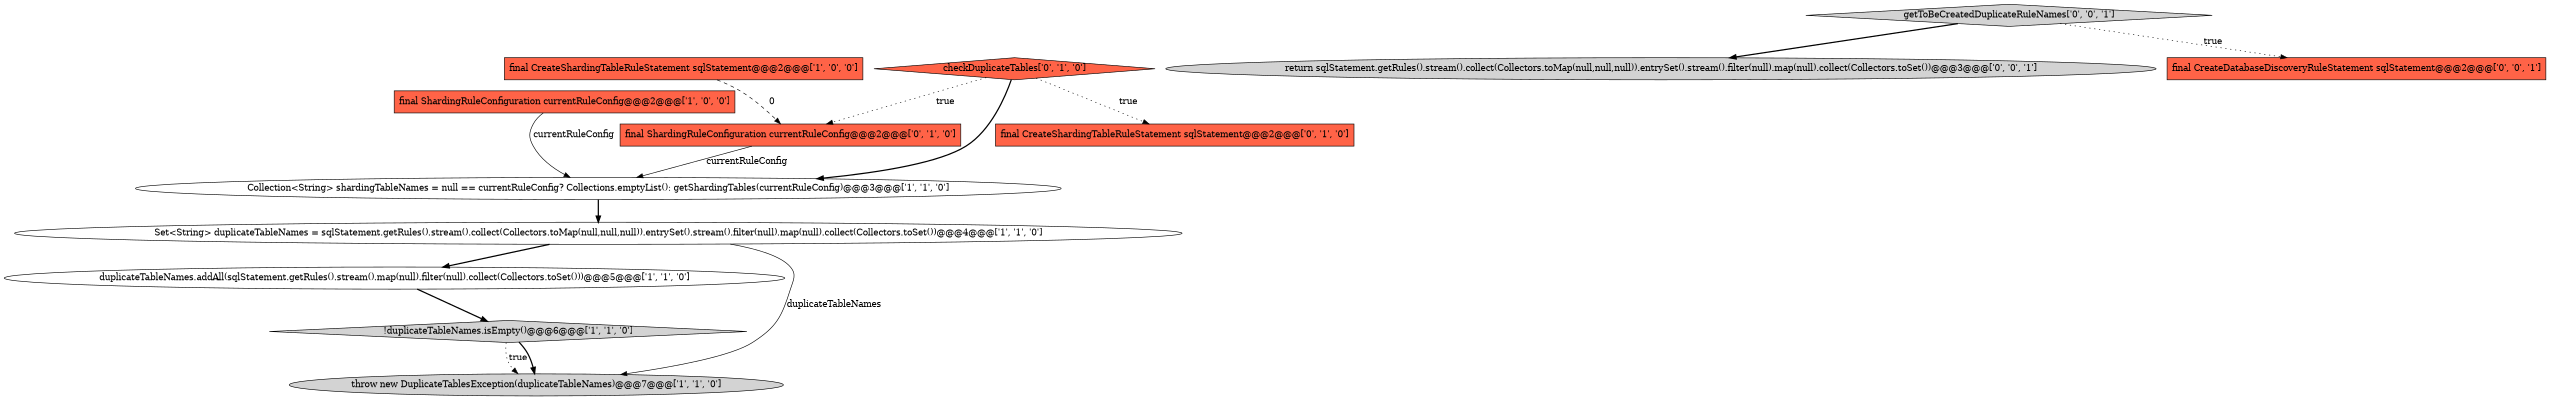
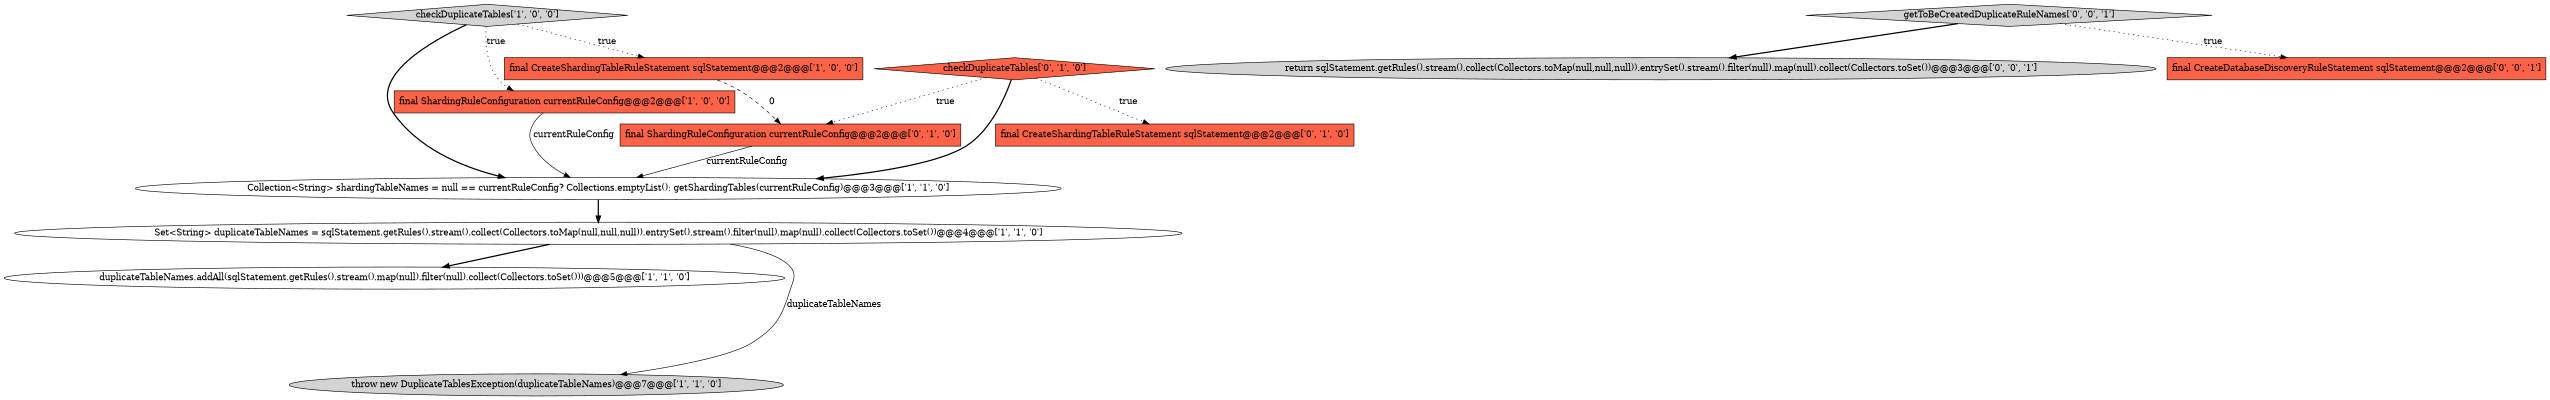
none -> (487, 15)
(508, 332) -> none
